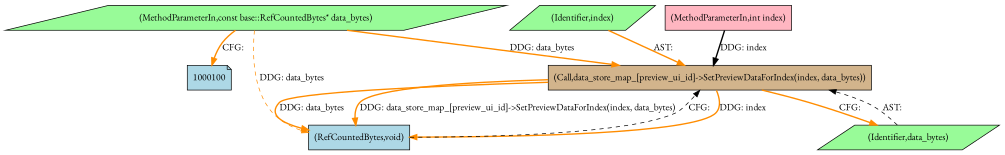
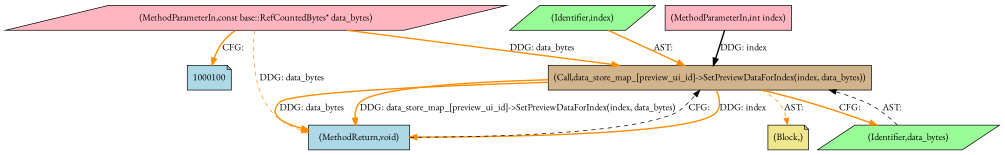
(256, 18) -> (256, 18)
(359, 138) -> (359, 138)
none -> (788, 138)
